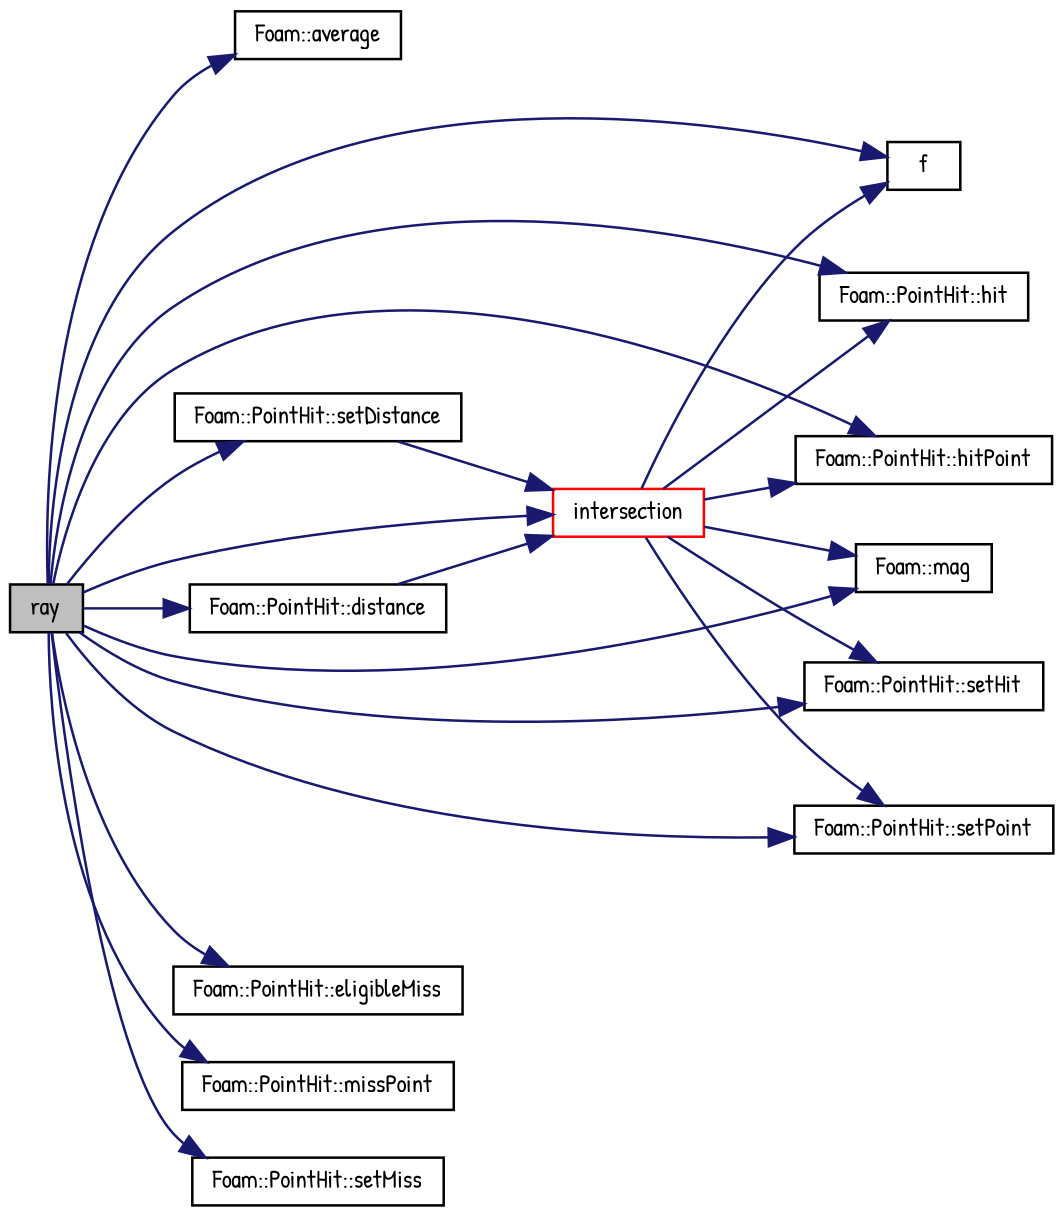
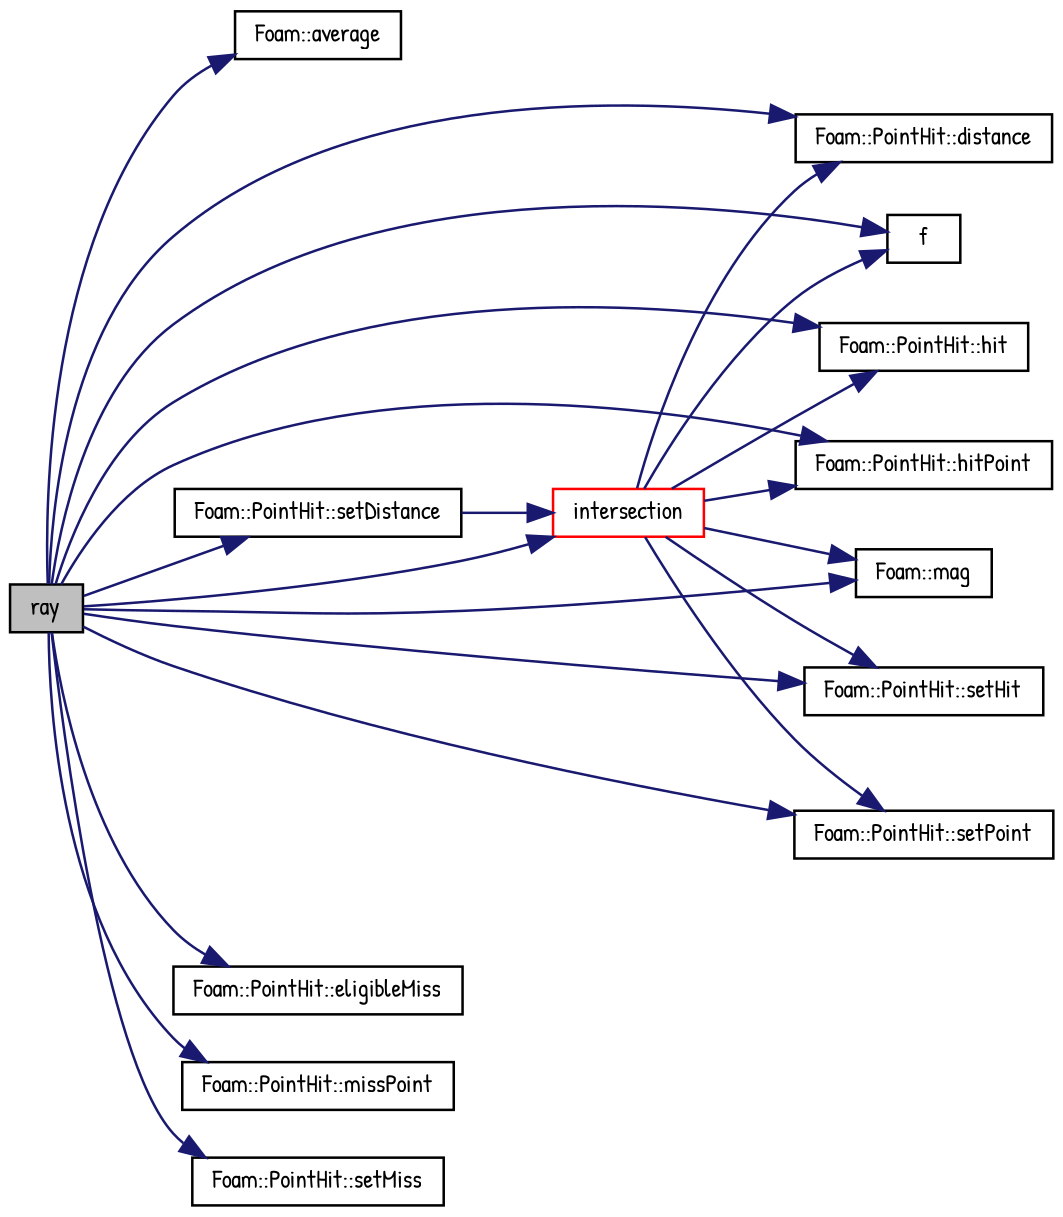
(463, 564) -> (695, 333)
